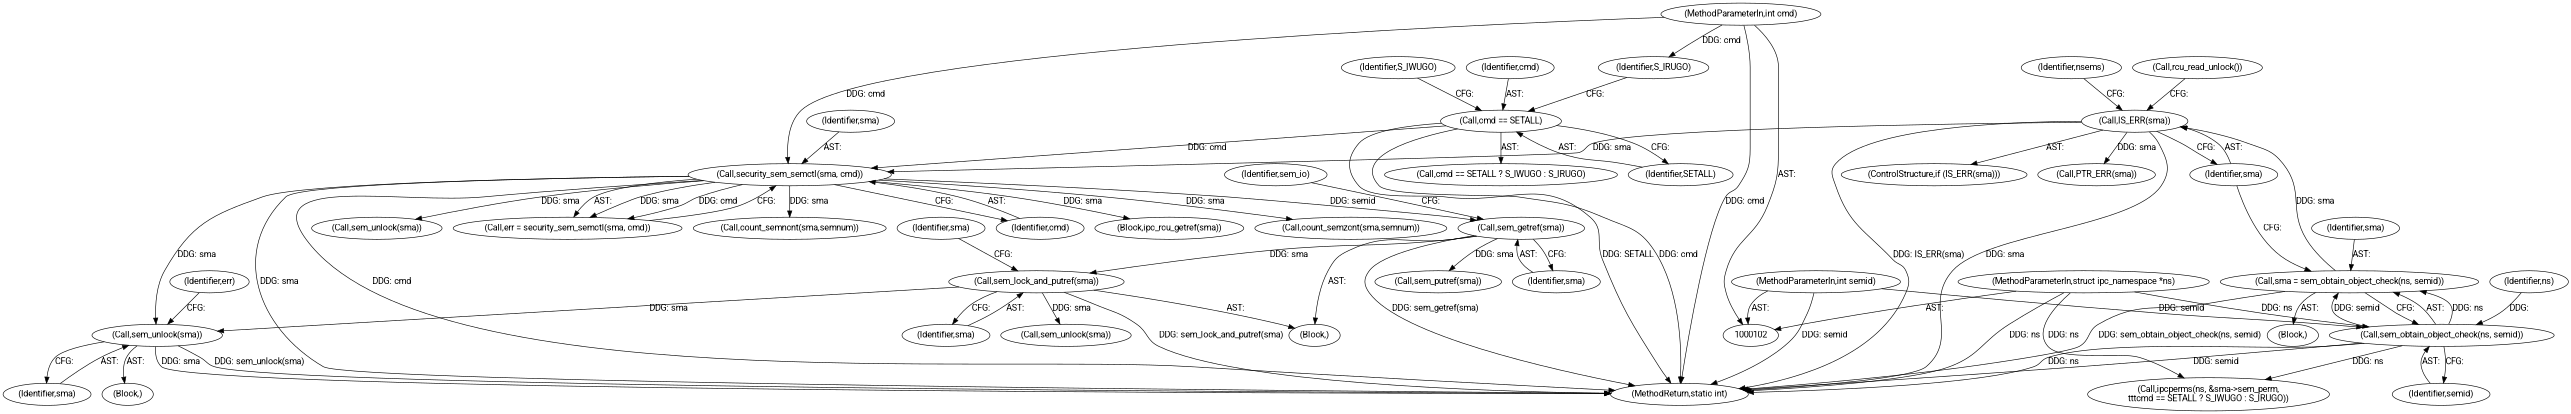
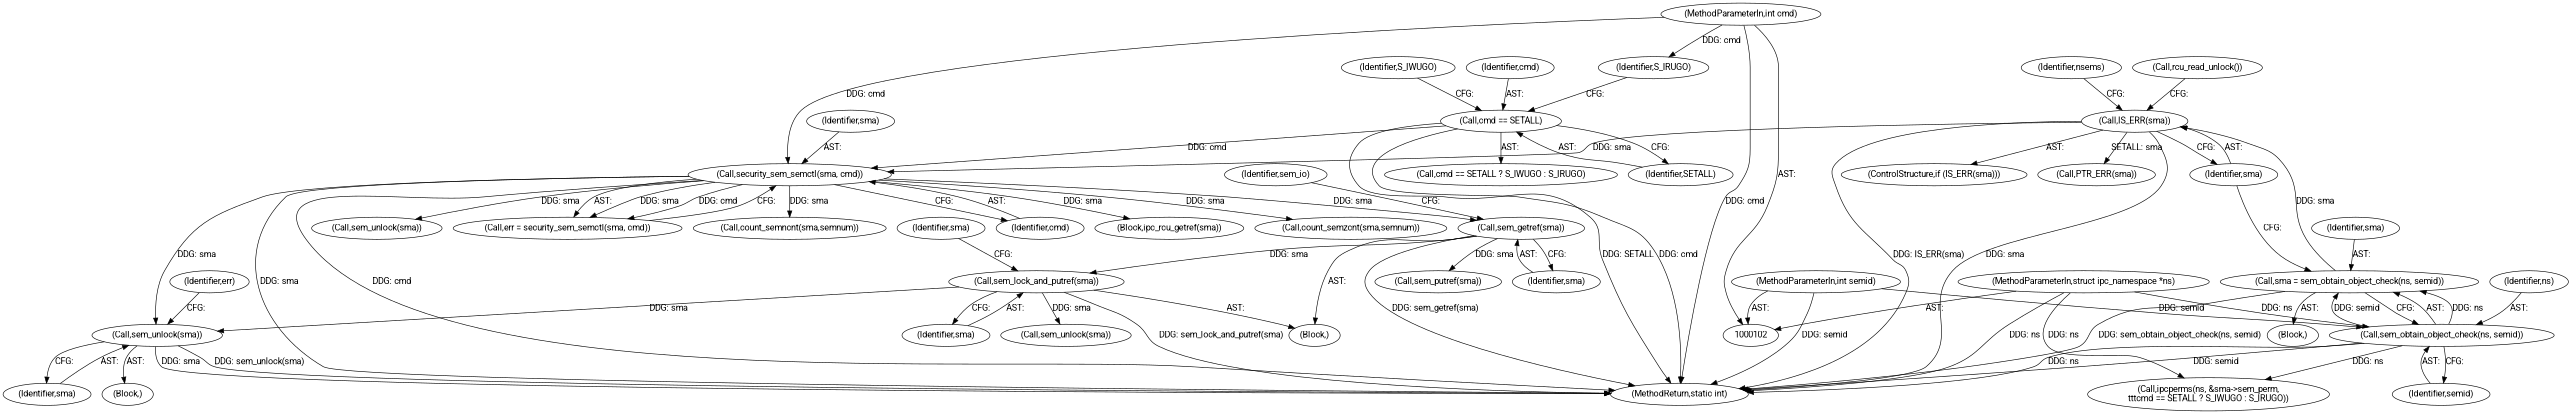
(2137, 148) -> (2137, 148)
(1353, 202) -> (1353, 202)
(2520, 309) -> (2520, 309)
